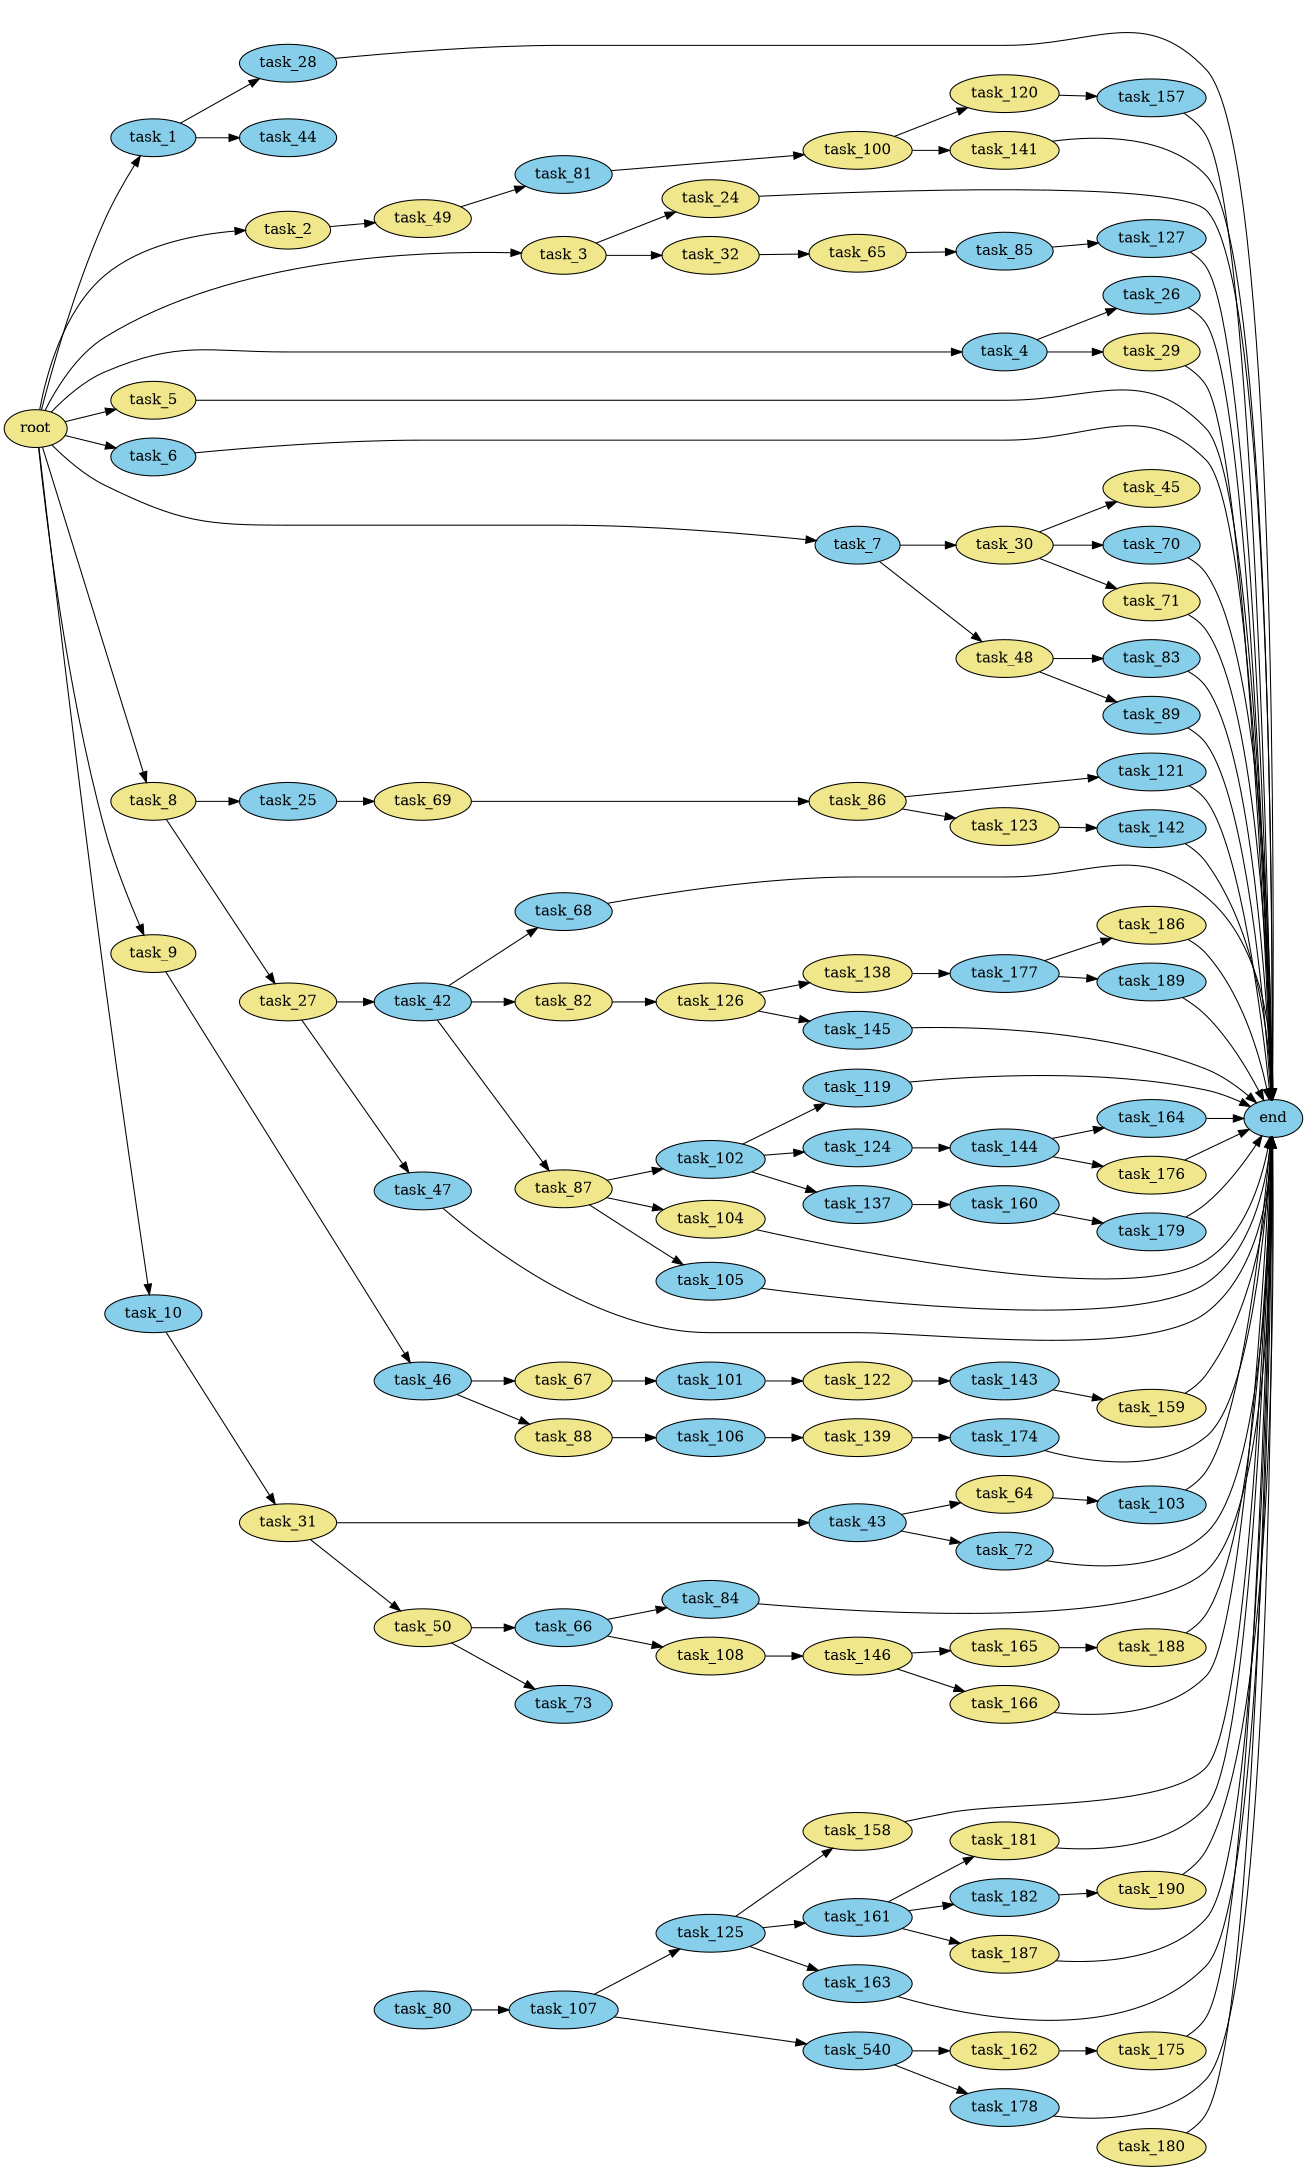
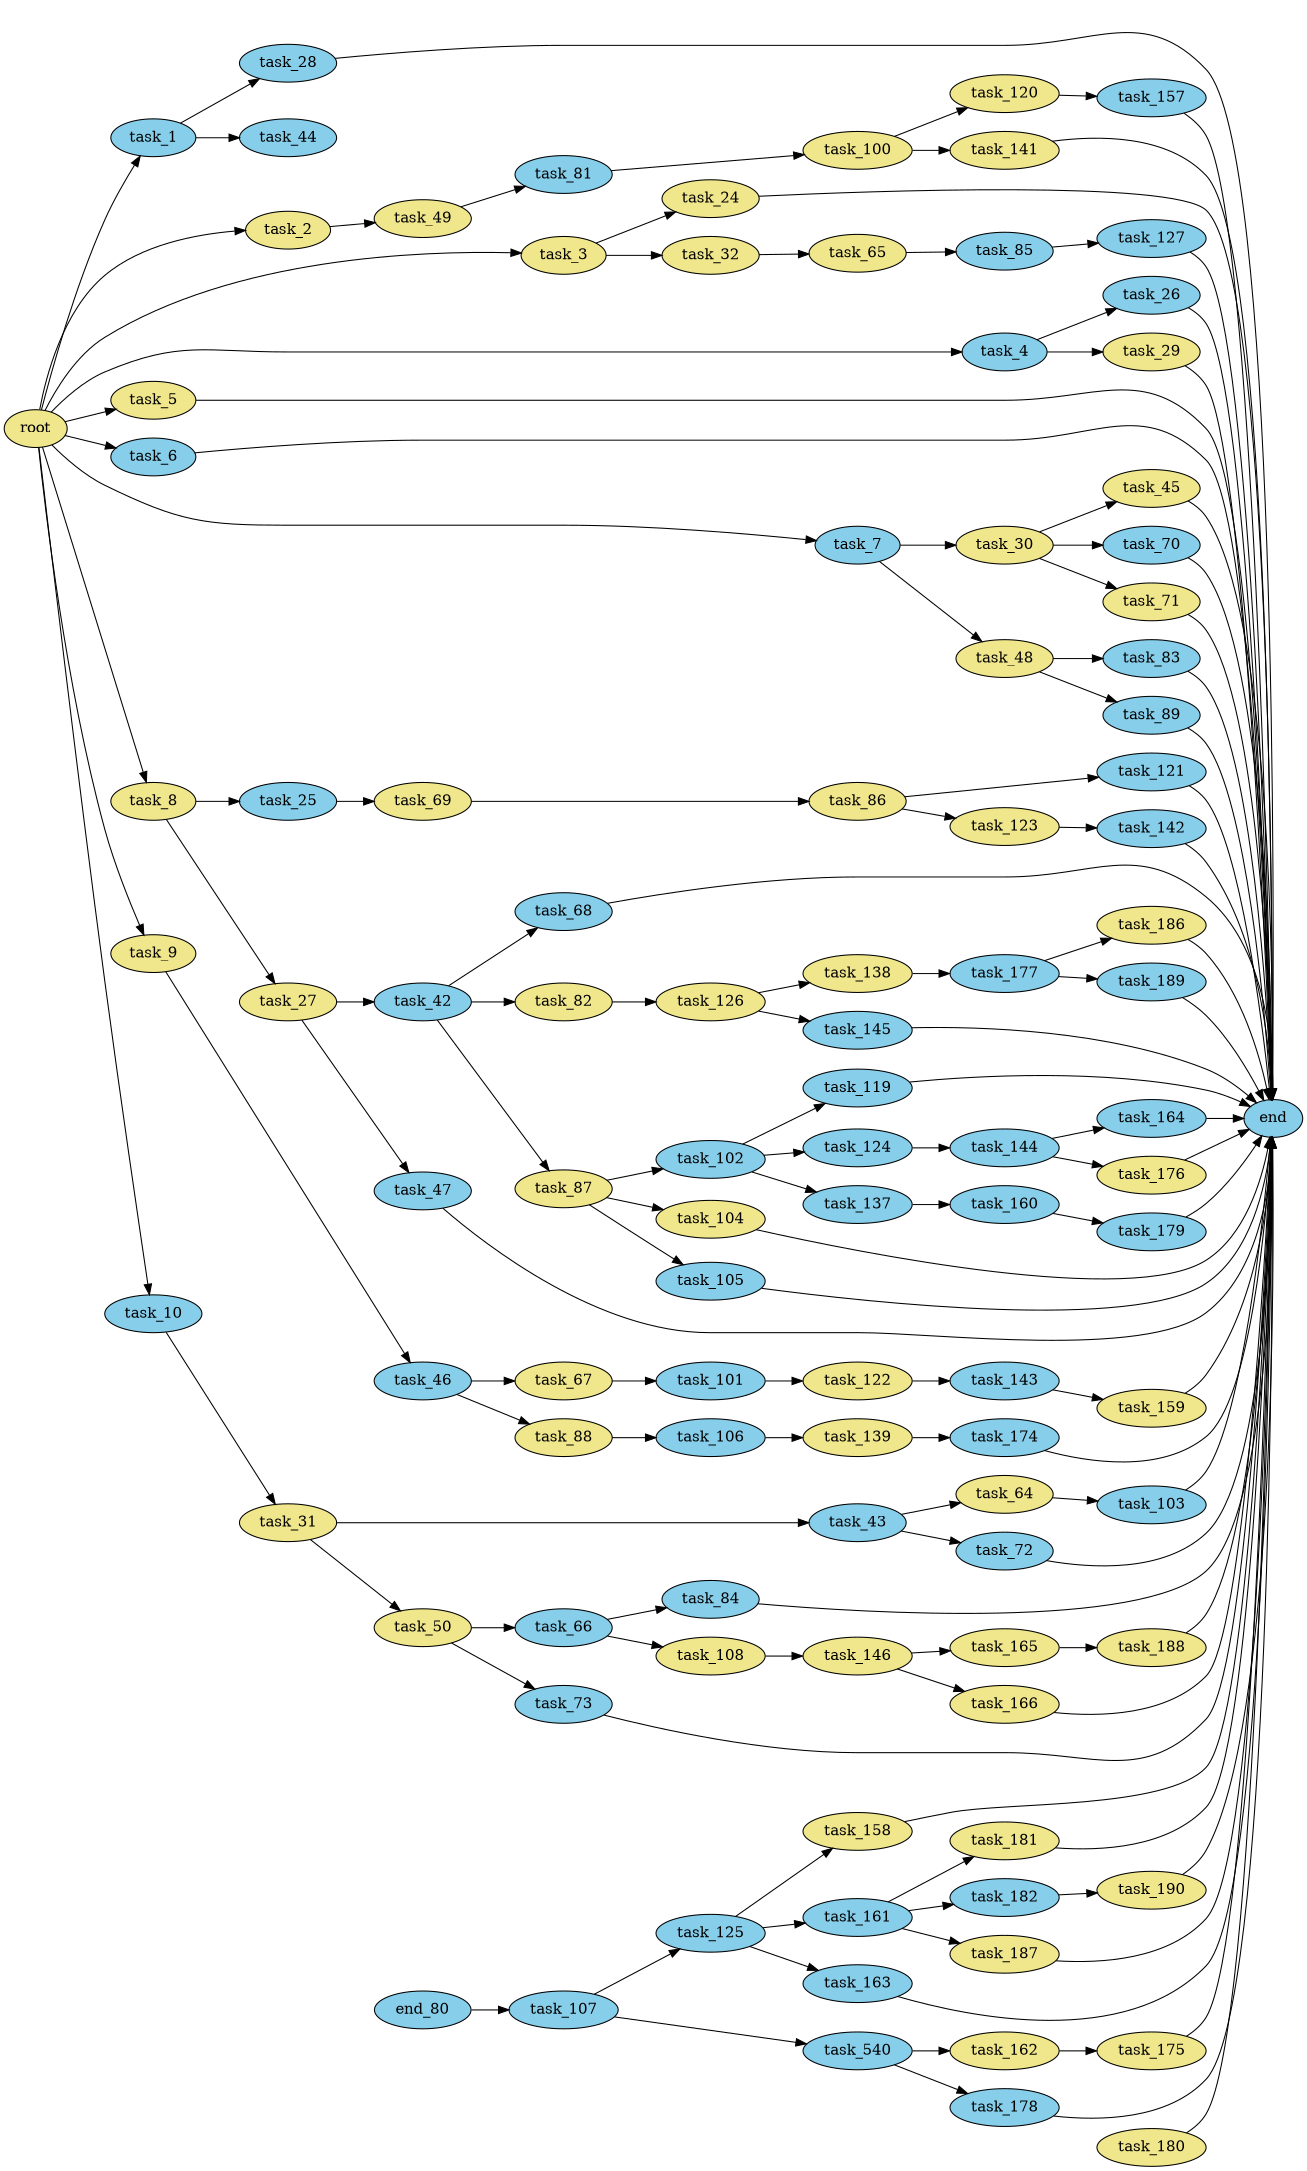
none -> (1263, 787)
none -> (1191, 1733)
(423, 2010) -> (423, 2010)
